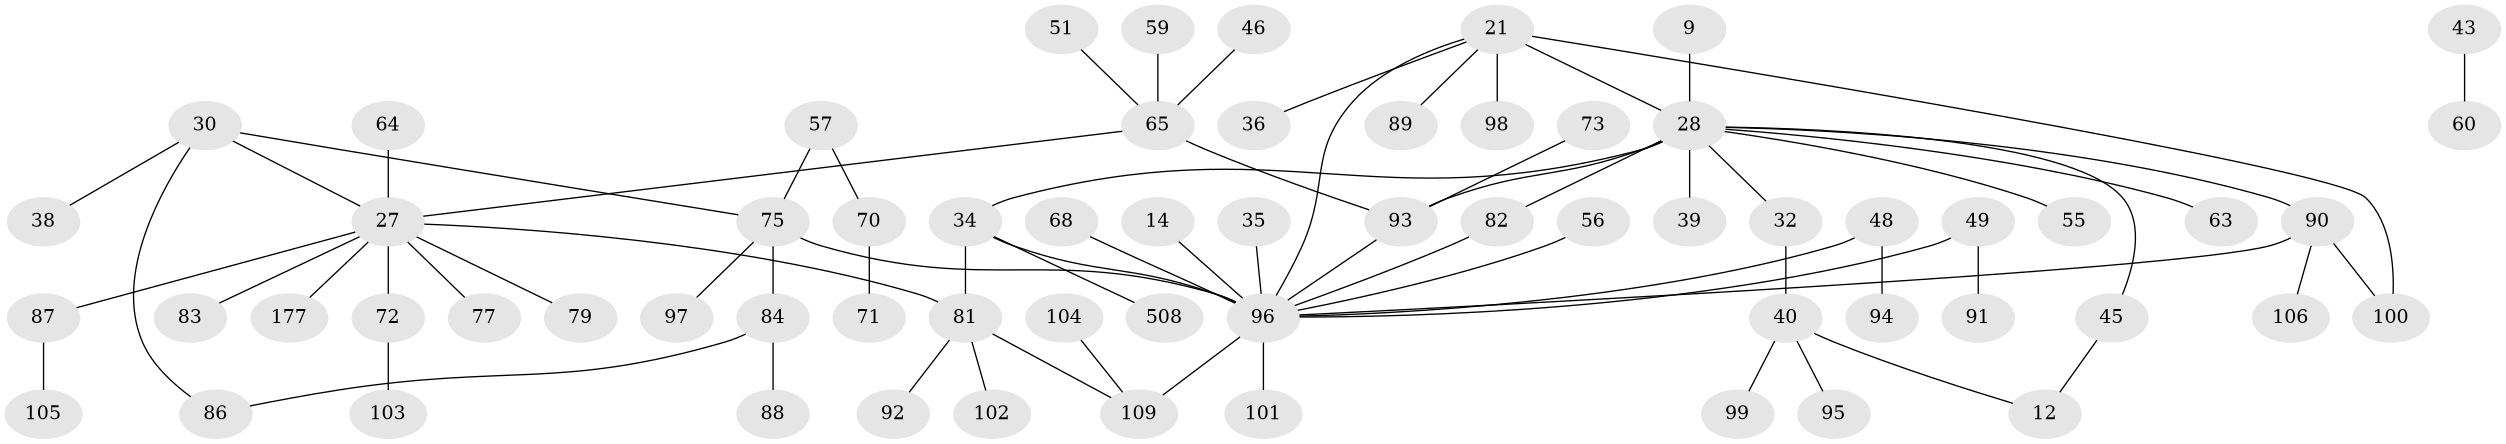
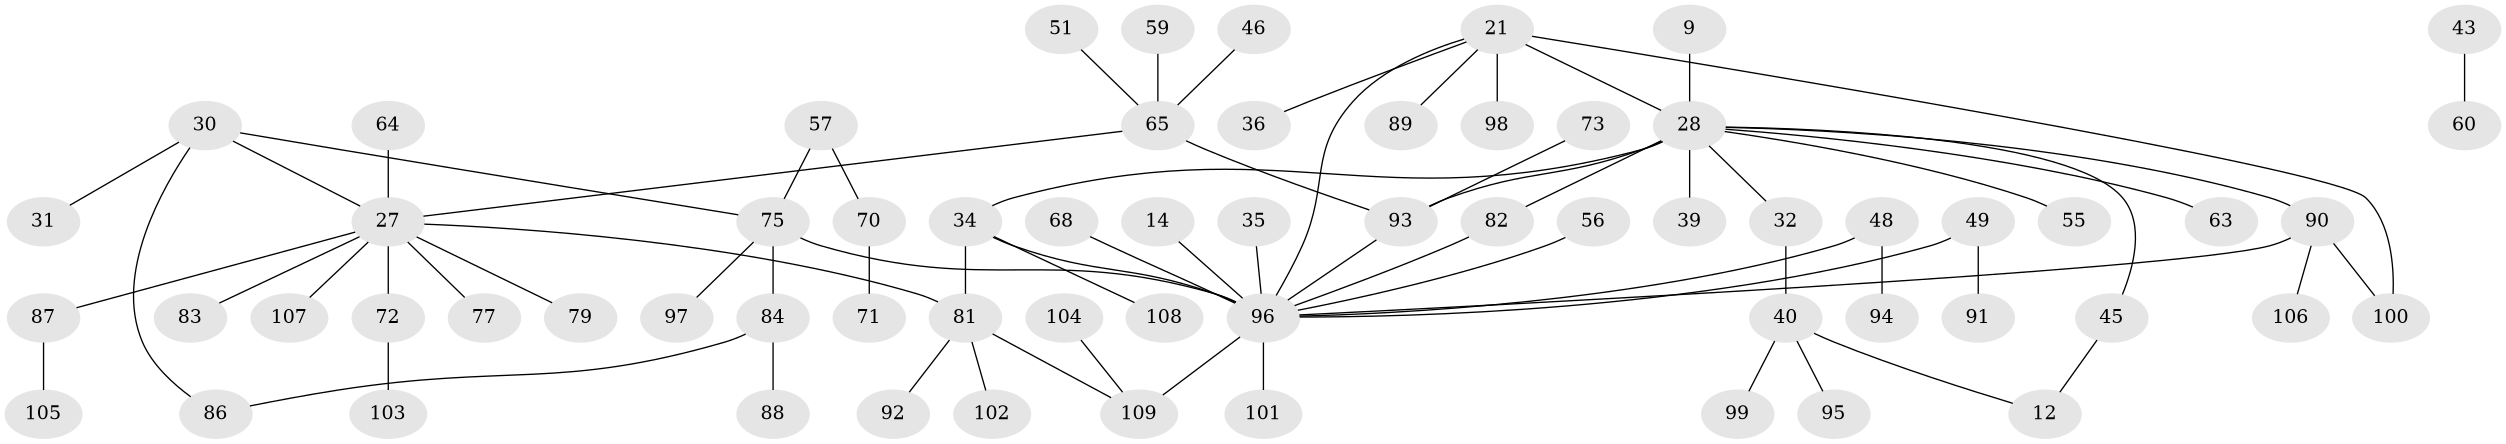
(44, 222) -> (44, 222)
(289, 318) -> (289, 318)
(1165, 318) -> (1165, 318)
